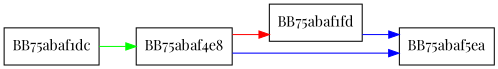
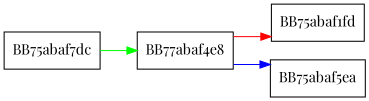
(376, 35) -> none
(52, 46) -> (52, 51)
(184, 46) -> (185, 51)
